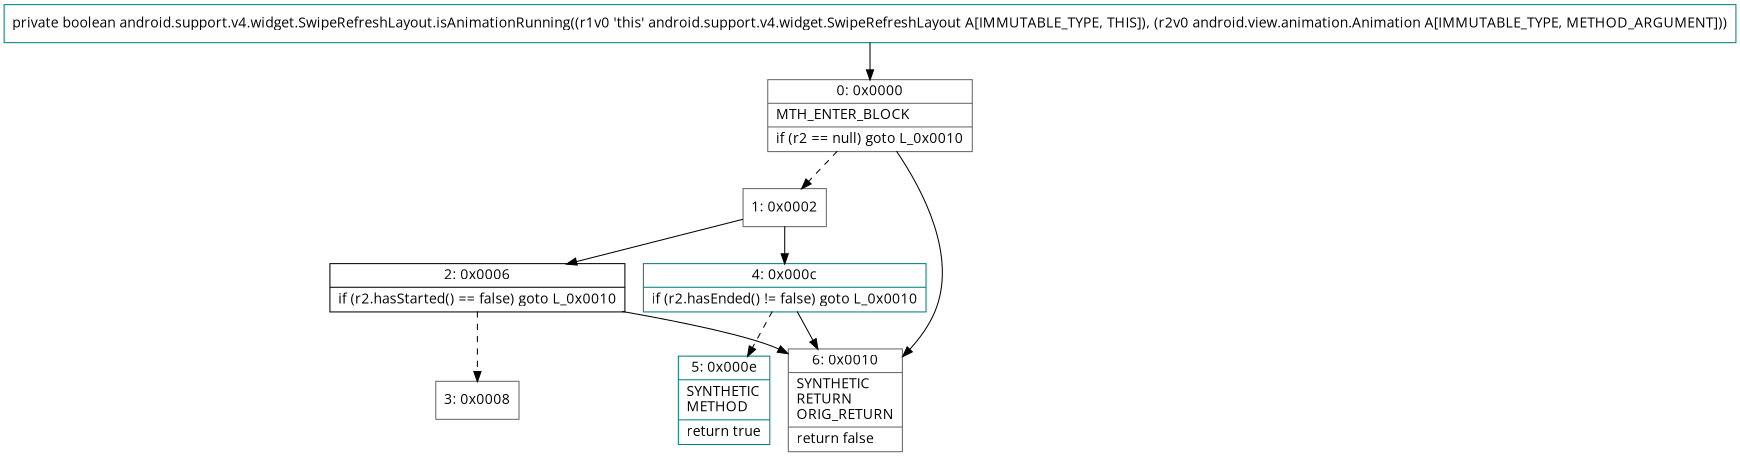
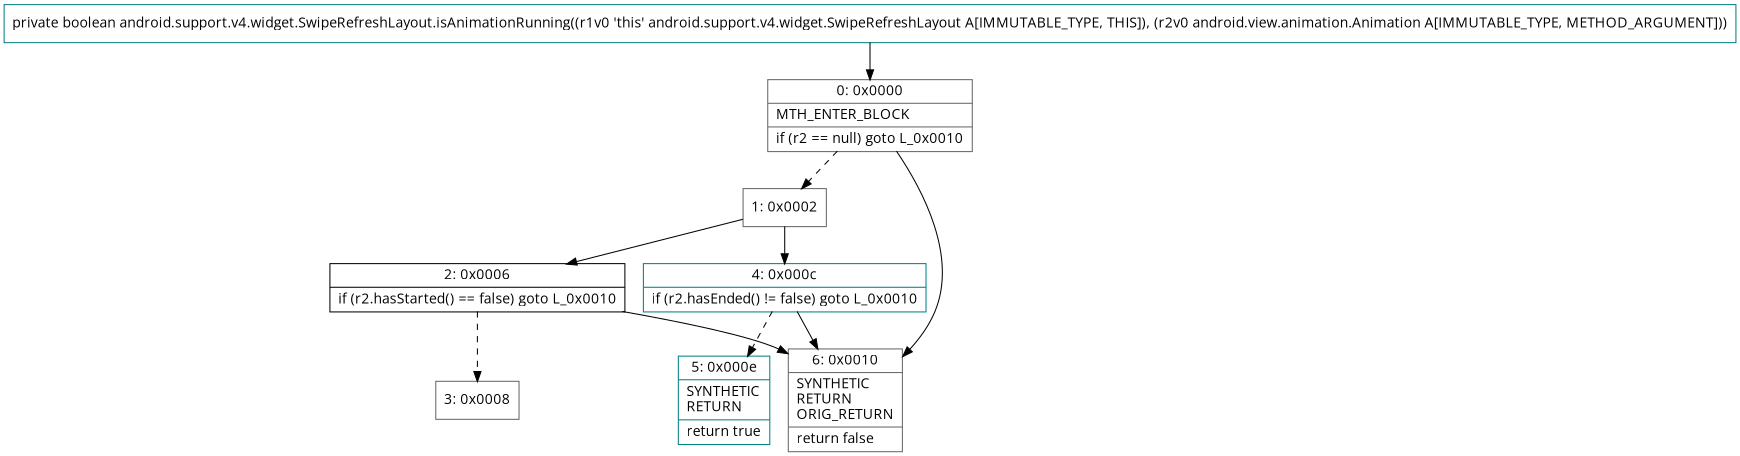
(718, 407) -> (715, 407)
